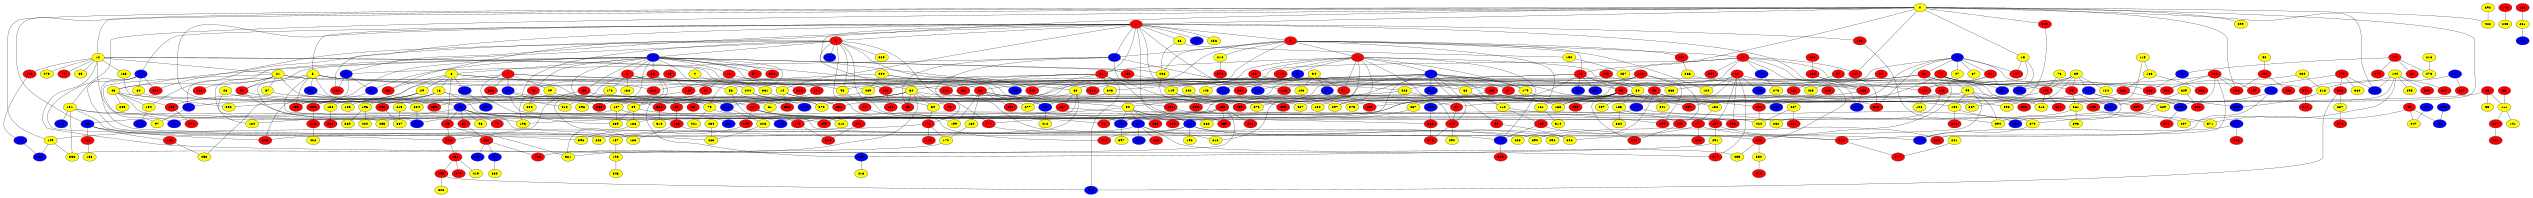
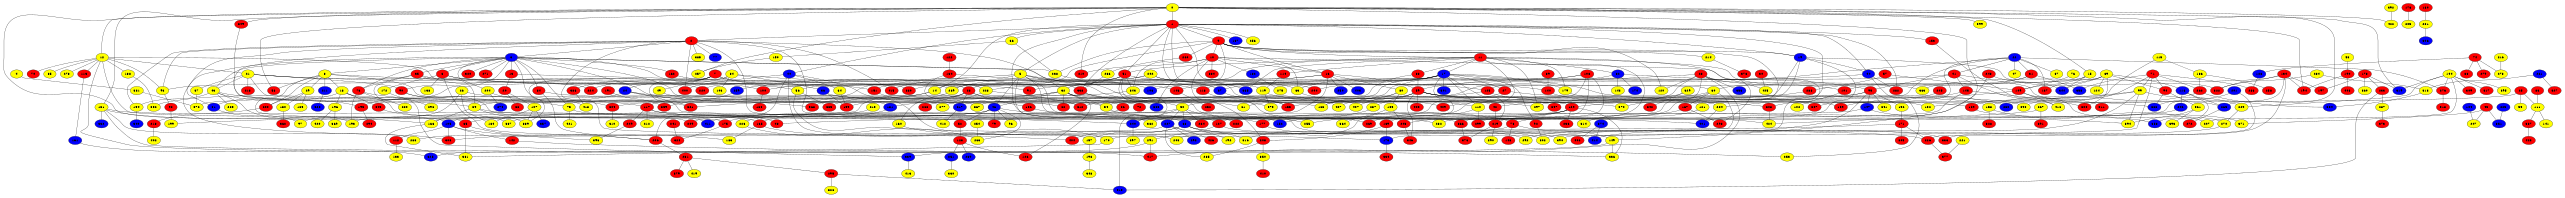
(154, 80) -> (386, 117)
(1189, 91) -> none
